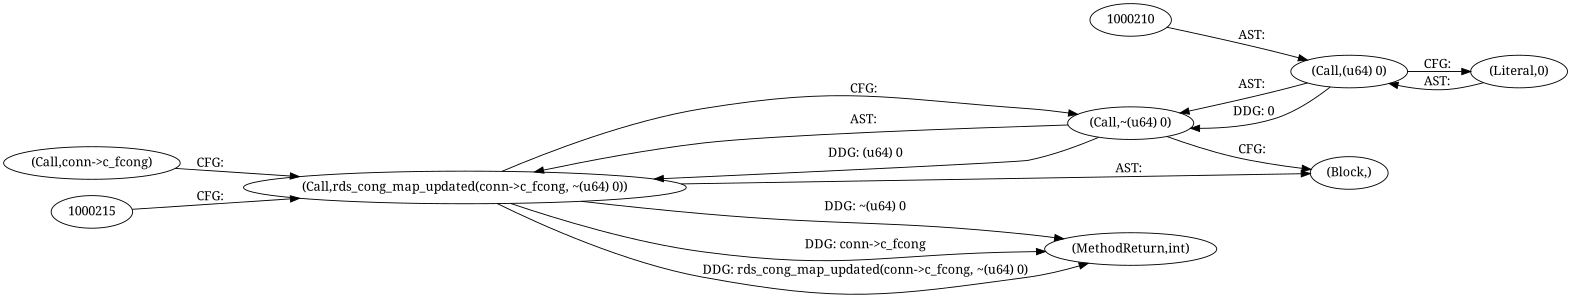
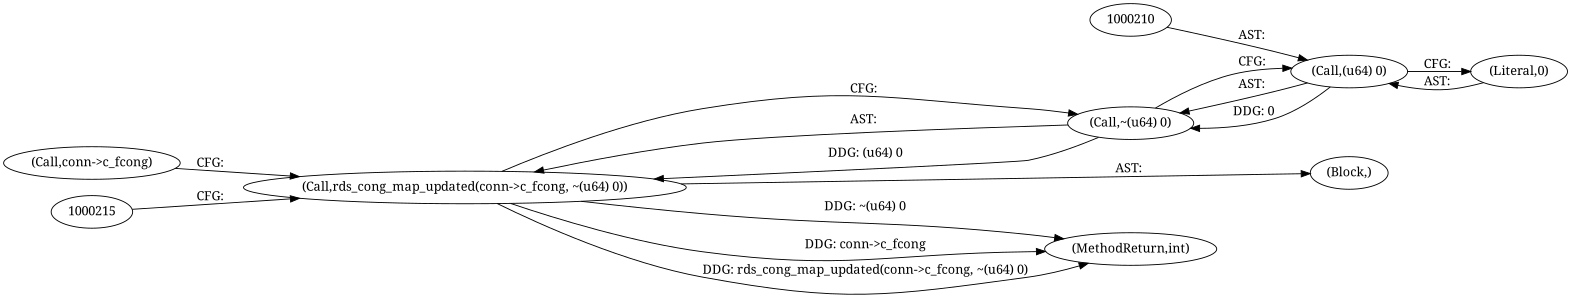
(1233, 157) -> (1216, 79)
